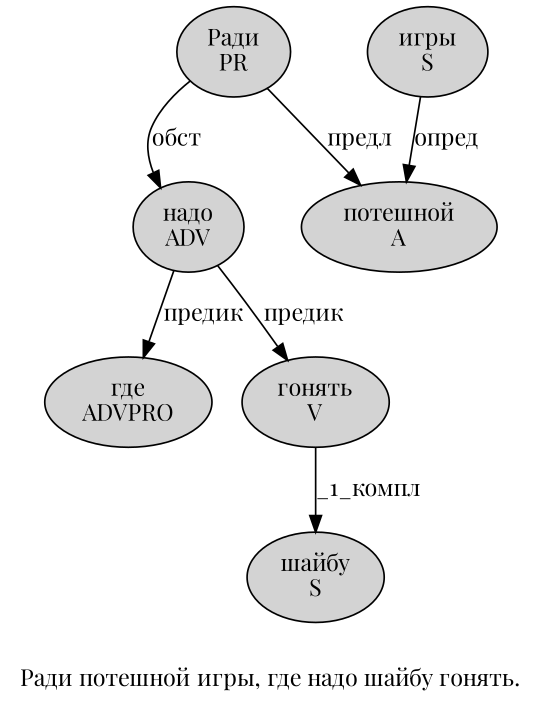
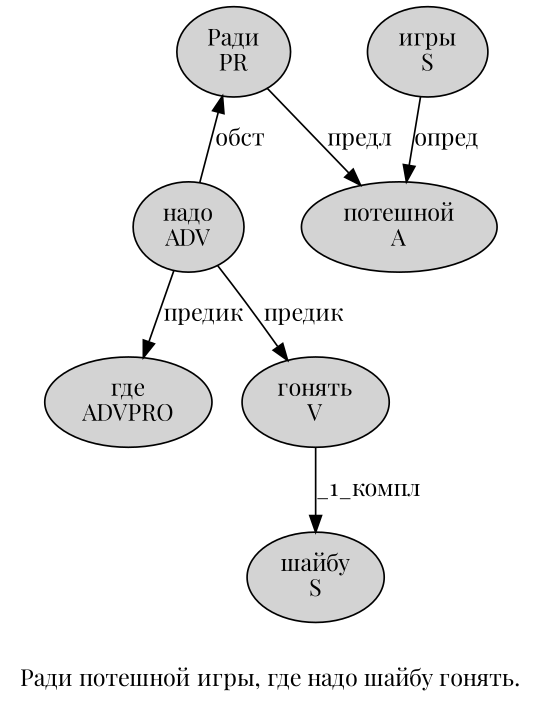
(155, 121) -> (209, 147)
